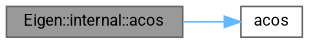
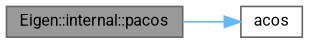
(95, 22) -> (95, 22)
